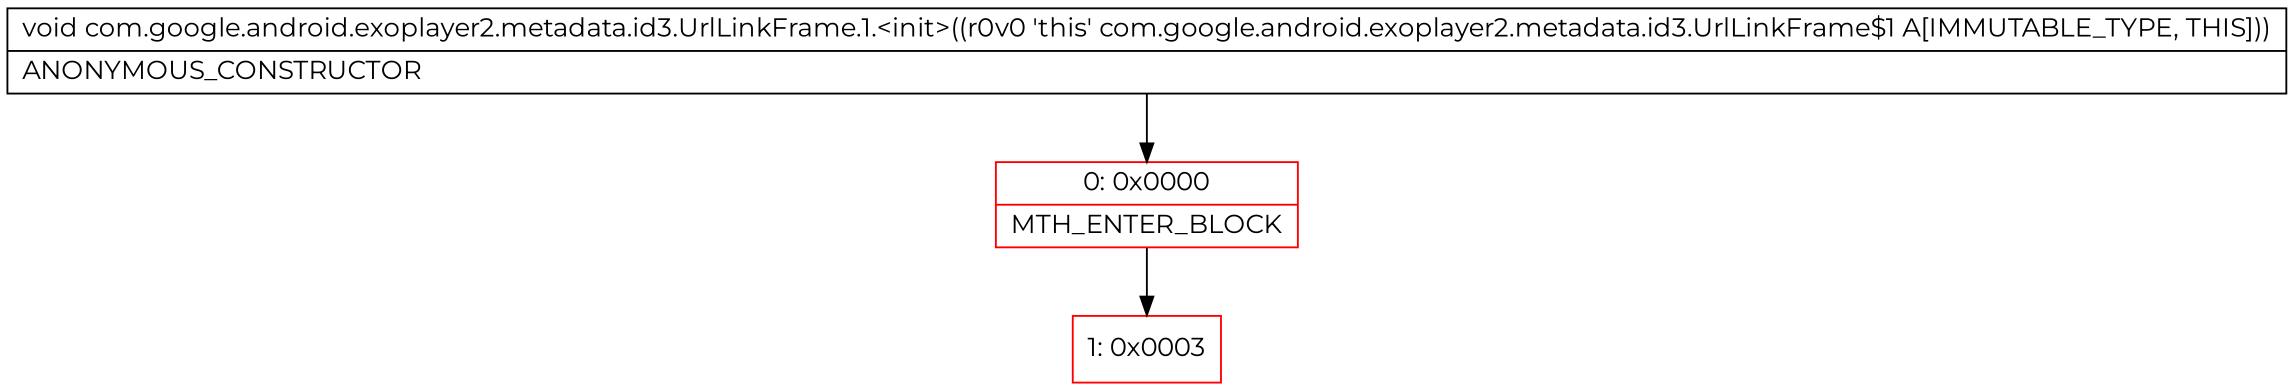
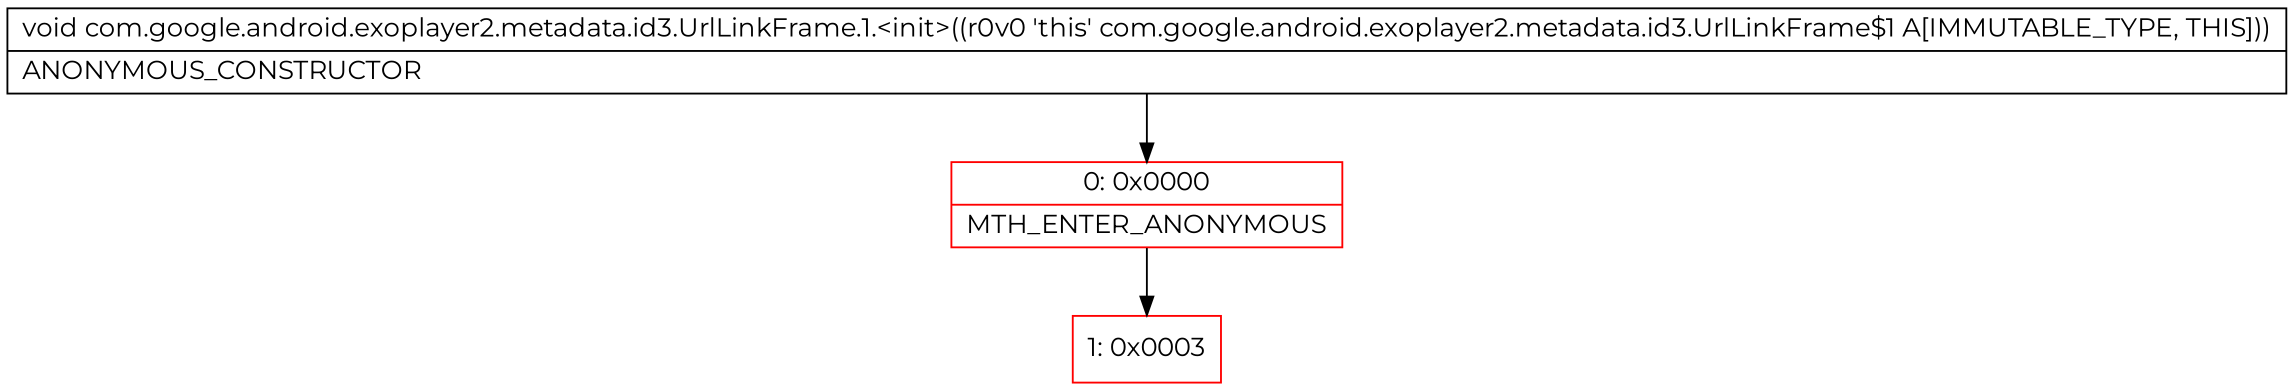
(1147, 225) -> (1147, 225)
